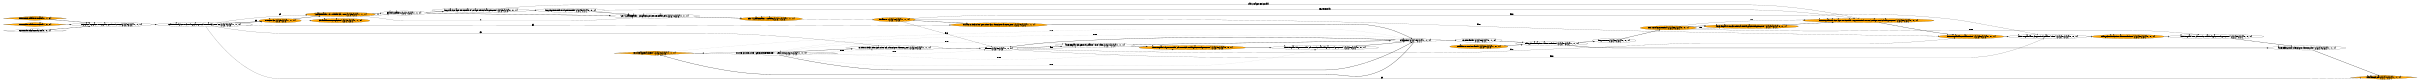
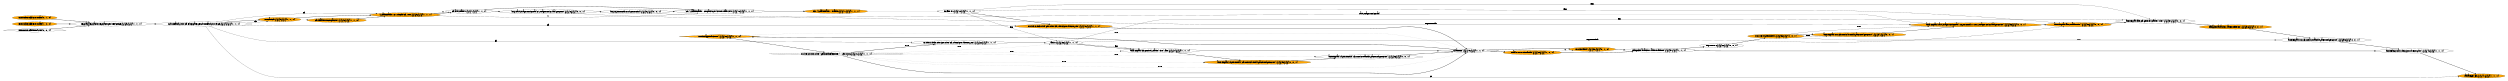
(35, 18) -> (35, 18)
none -> (370, 18)
(894, 20) -> (959, 11)
(35, 25) -> (35, 24)
(1203, 37) -> (1497, 52)
(1479, 40) -> (1592, 49)
(1512, 50) -> (1592, 39)
none -> (1564, 51)
(2384, 77) -> (2481, 76)
